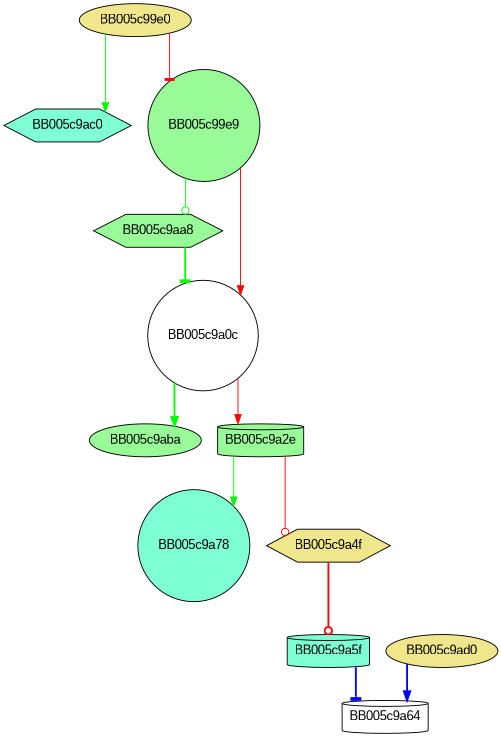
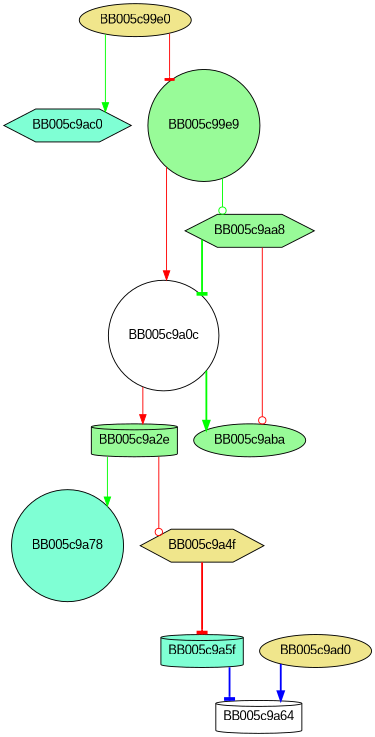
none -> (262, 332)
(328, 595) -> (202, 596)
